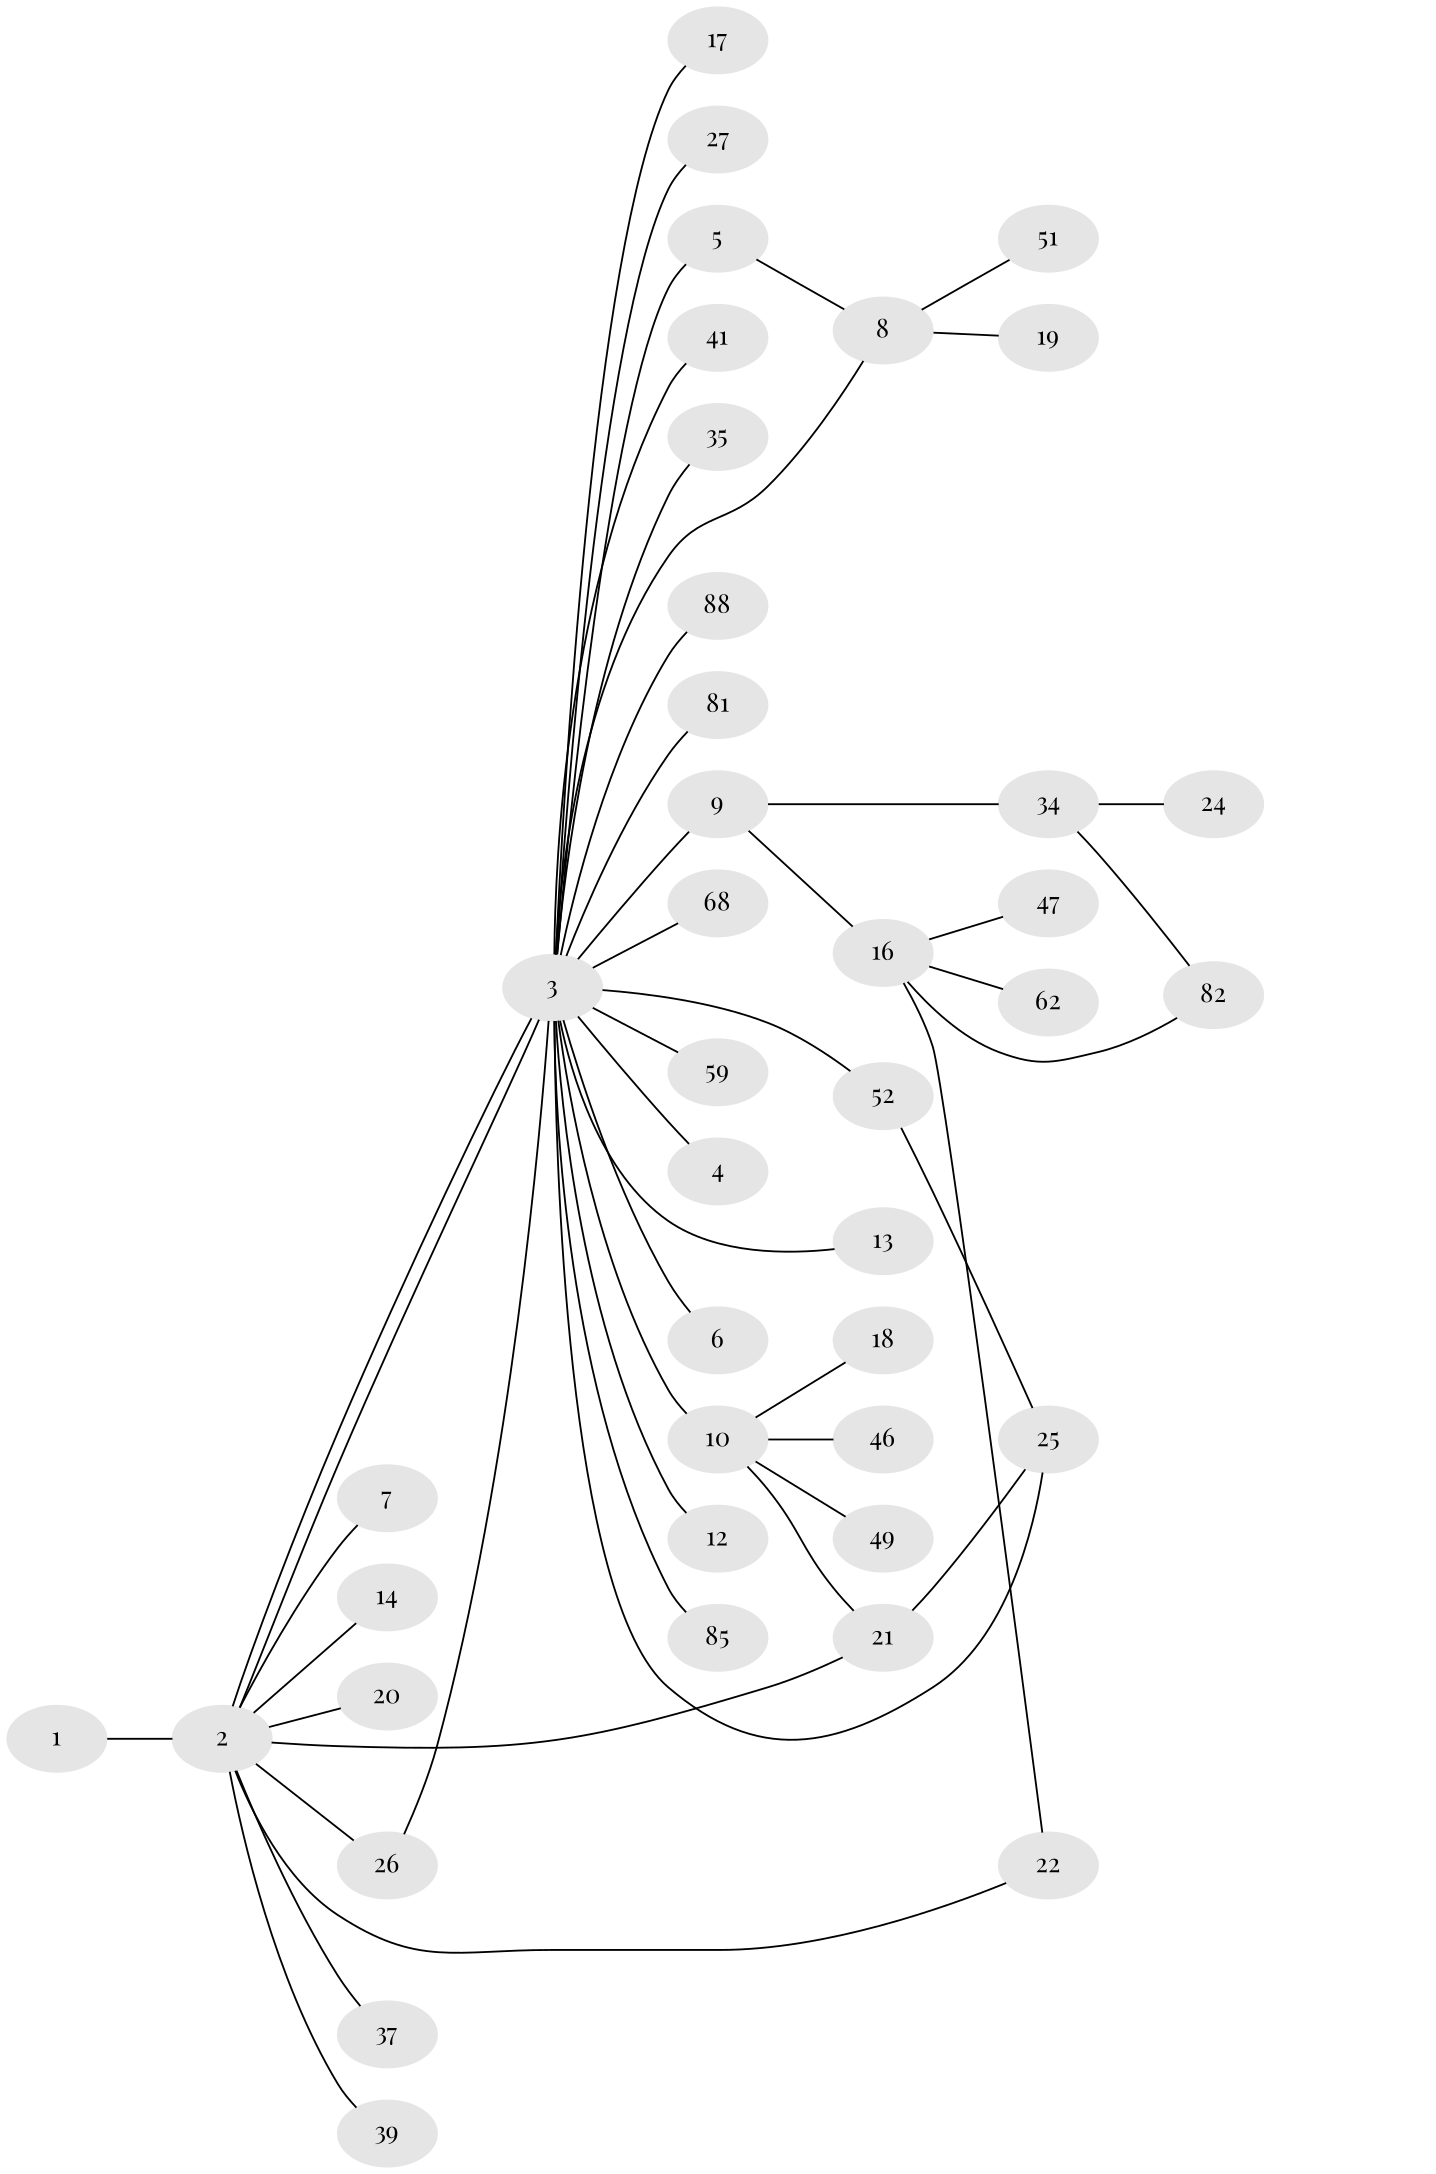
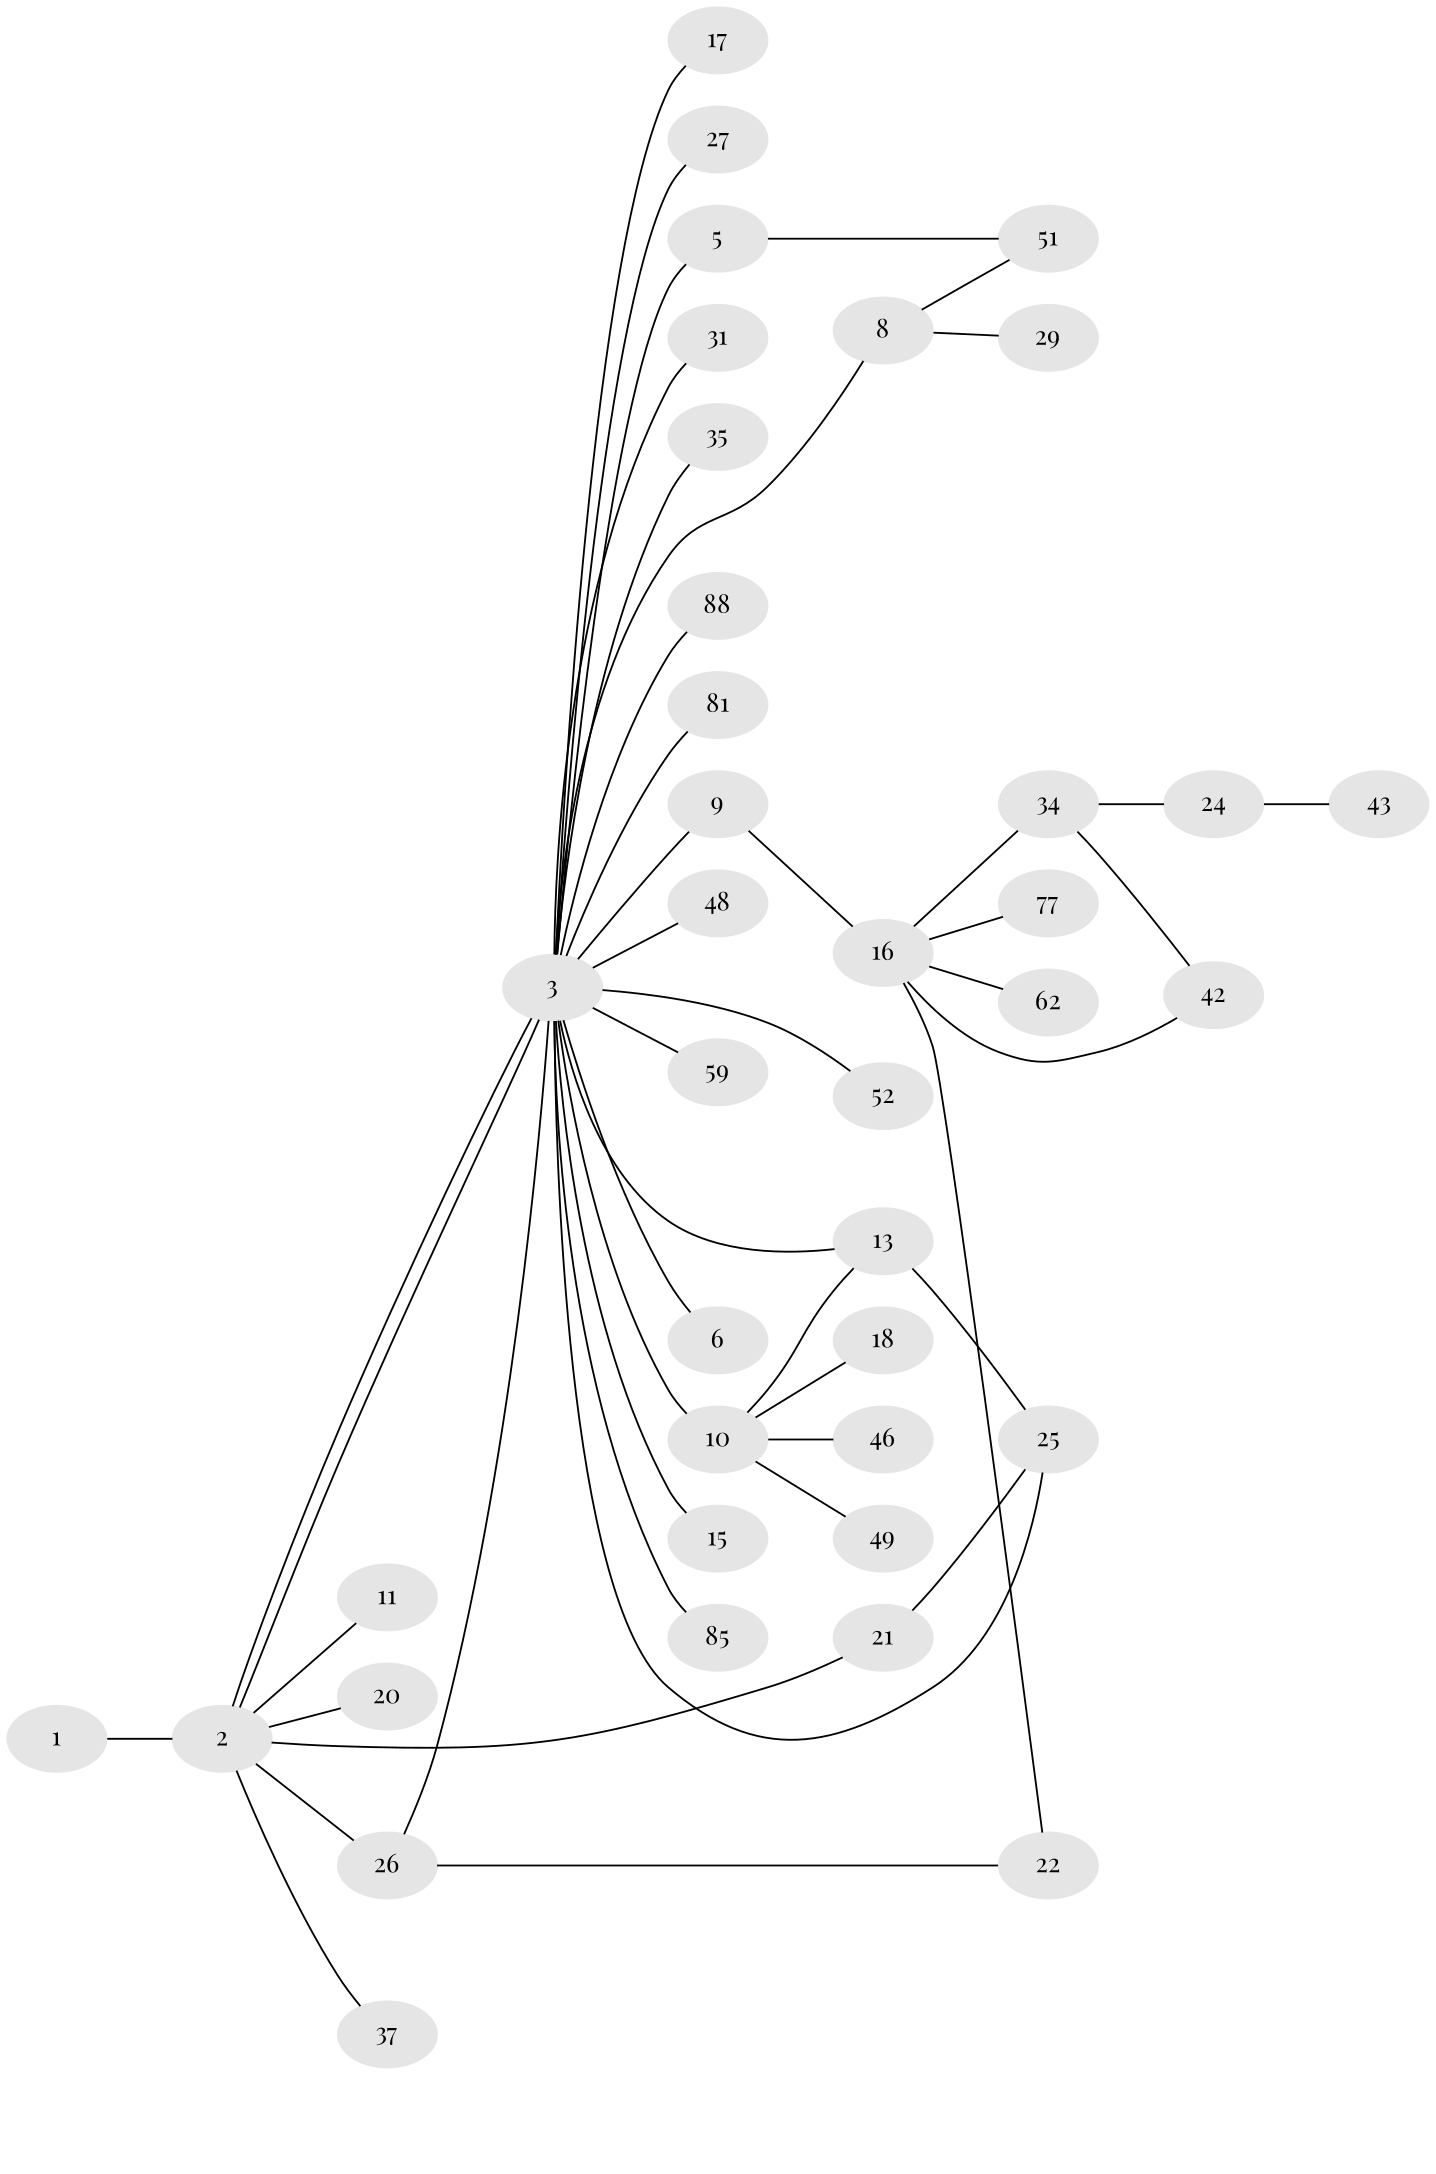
(800, 284) -> (883, 239)
(718, 338) -> (718, 338)
(1048, 338) -> (1048, 338)
(883, 804) -> (966, 878)
none -> (1379, 804)
(718, 903) -> (718, 903)
(1048, 903) -> (1048, 903)
(1214, 995) -> (1214, 995)
(718, 1171) -> none
(985, 1302) -> (962, 1327)
(387, 1498) -> none
(718, 1539) -> (718, 1539)
(801, 1539) -> (801, 1340)
(387, 1597) -> (387, 1597)
(583, 1950) -> (718, 1865)
(387, 2134) -> none
